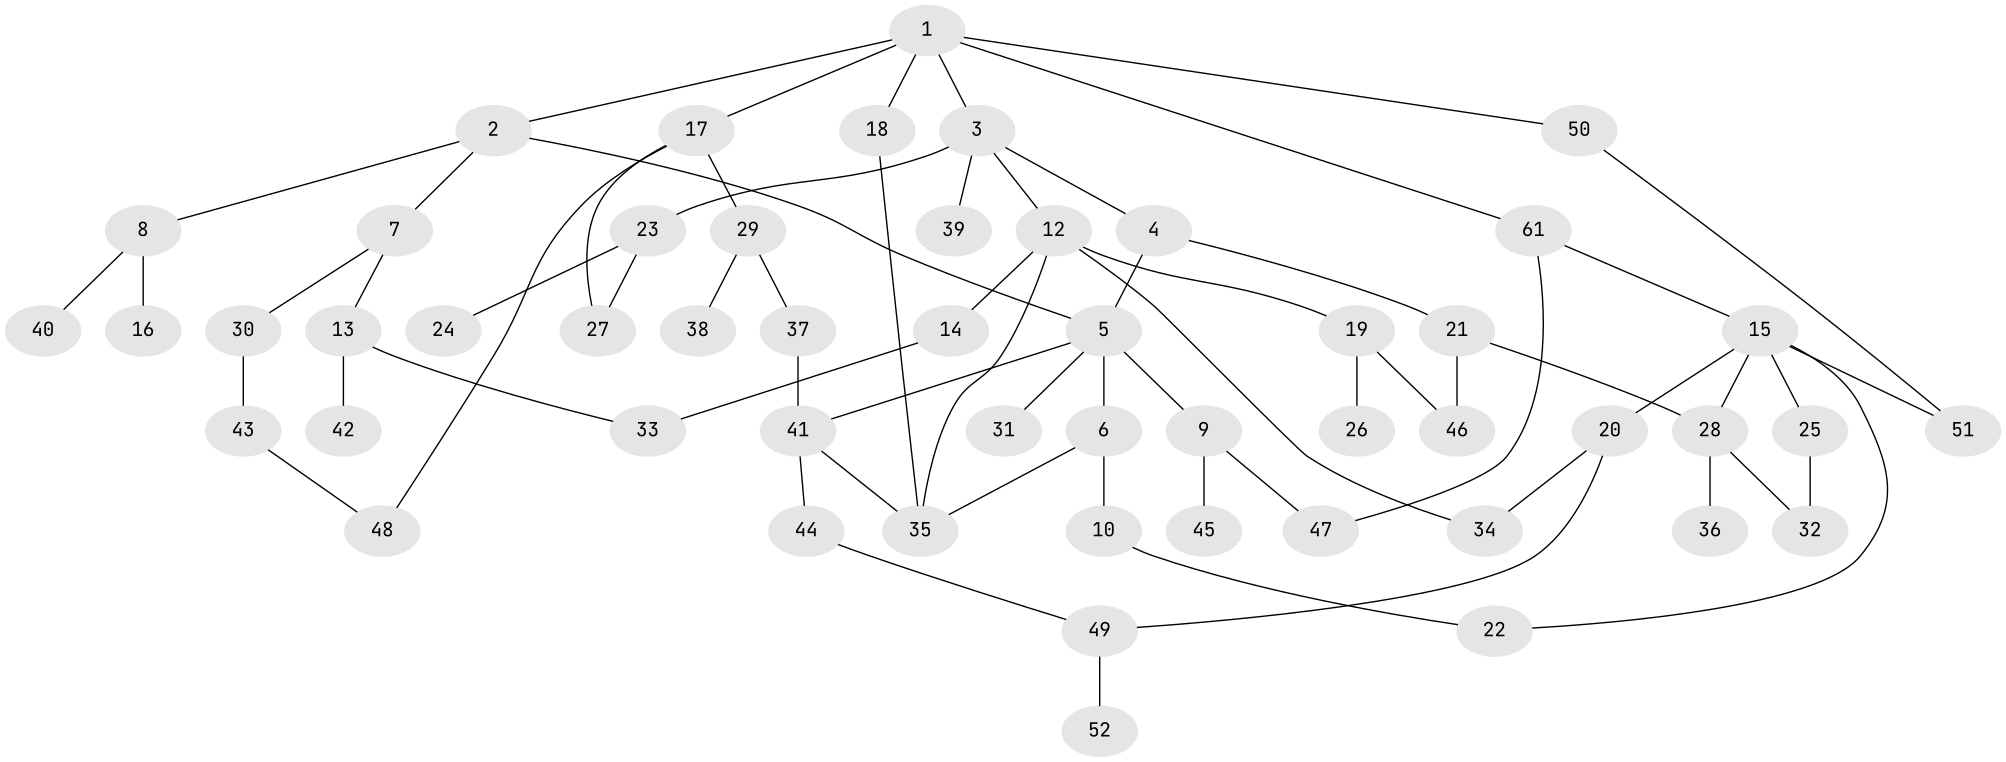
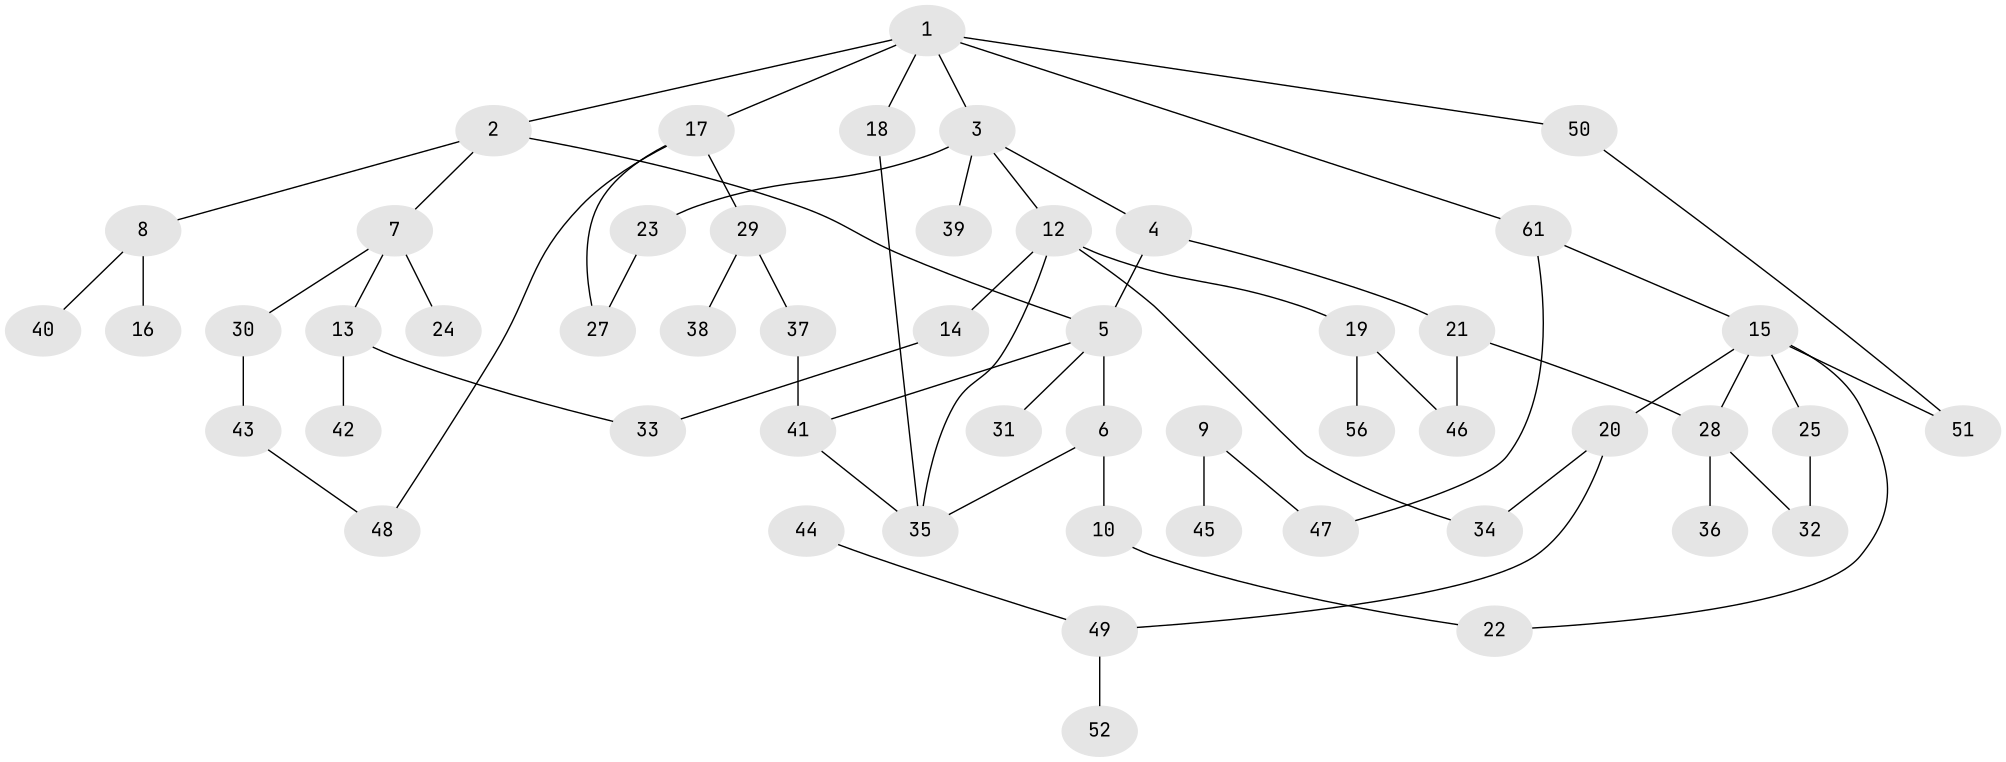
(546, 281) -> (419, 281)
(1154, 381) -> none
(1357, 431) -> (1357, 431)
(802, 481) -> none
